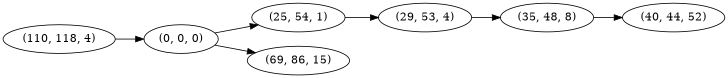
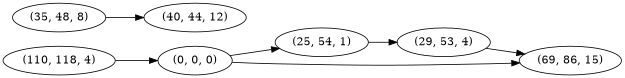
(482, 18) -> (501, 51)
(674, 18) -> (195, 18)
